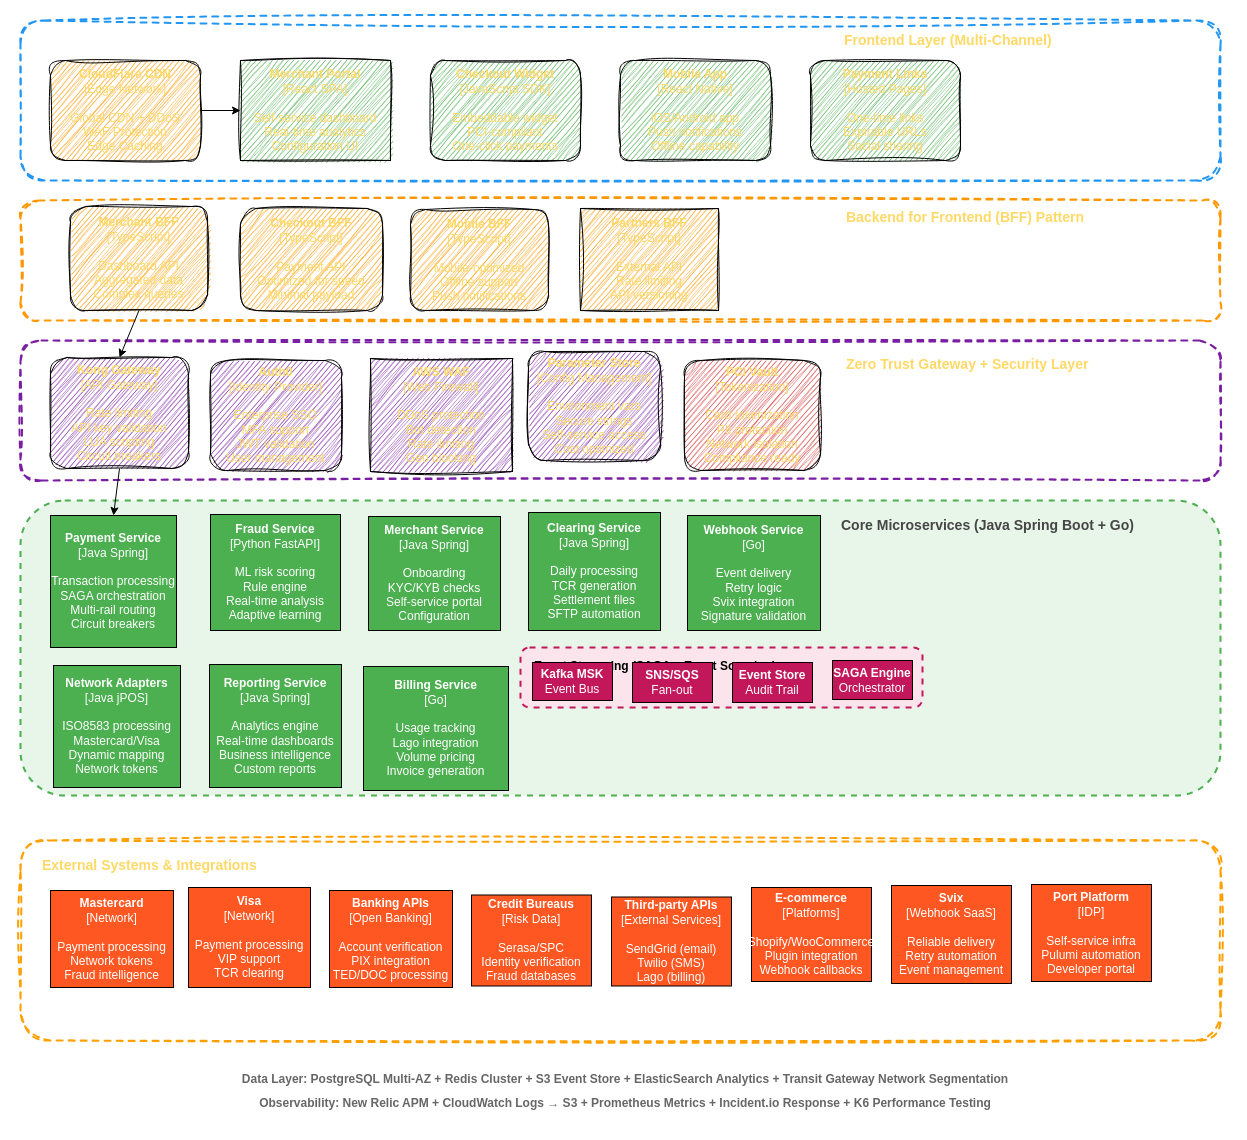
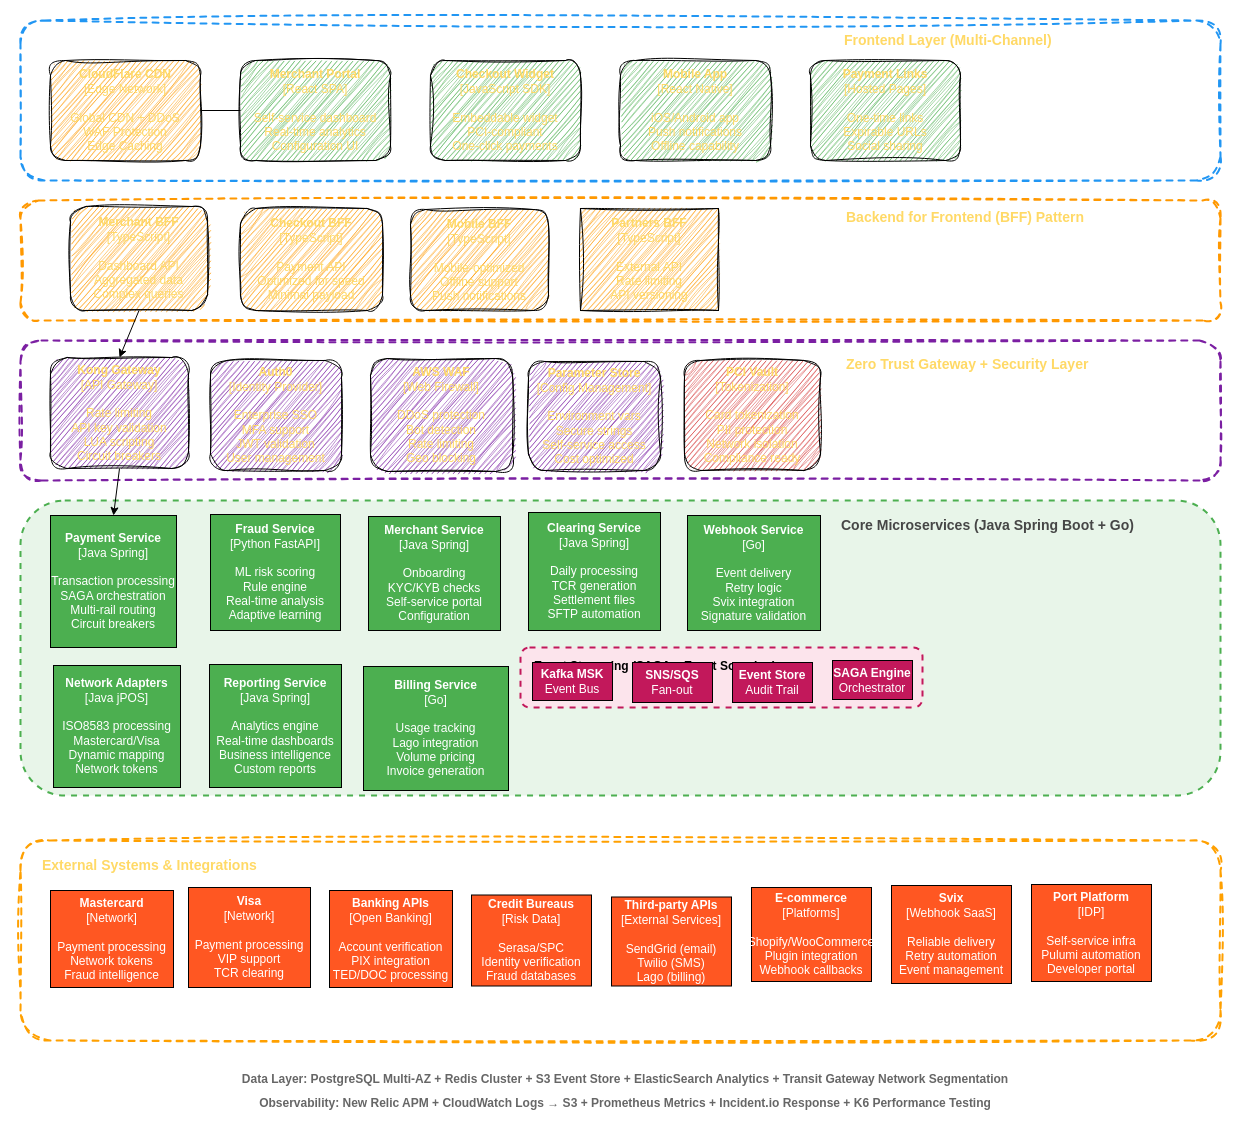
(232, 111) -> (236, 111)
(316, 111) -> (316, 111)
(595, 406) -> (595, 416)
(442, 415) -> (442, 415)
